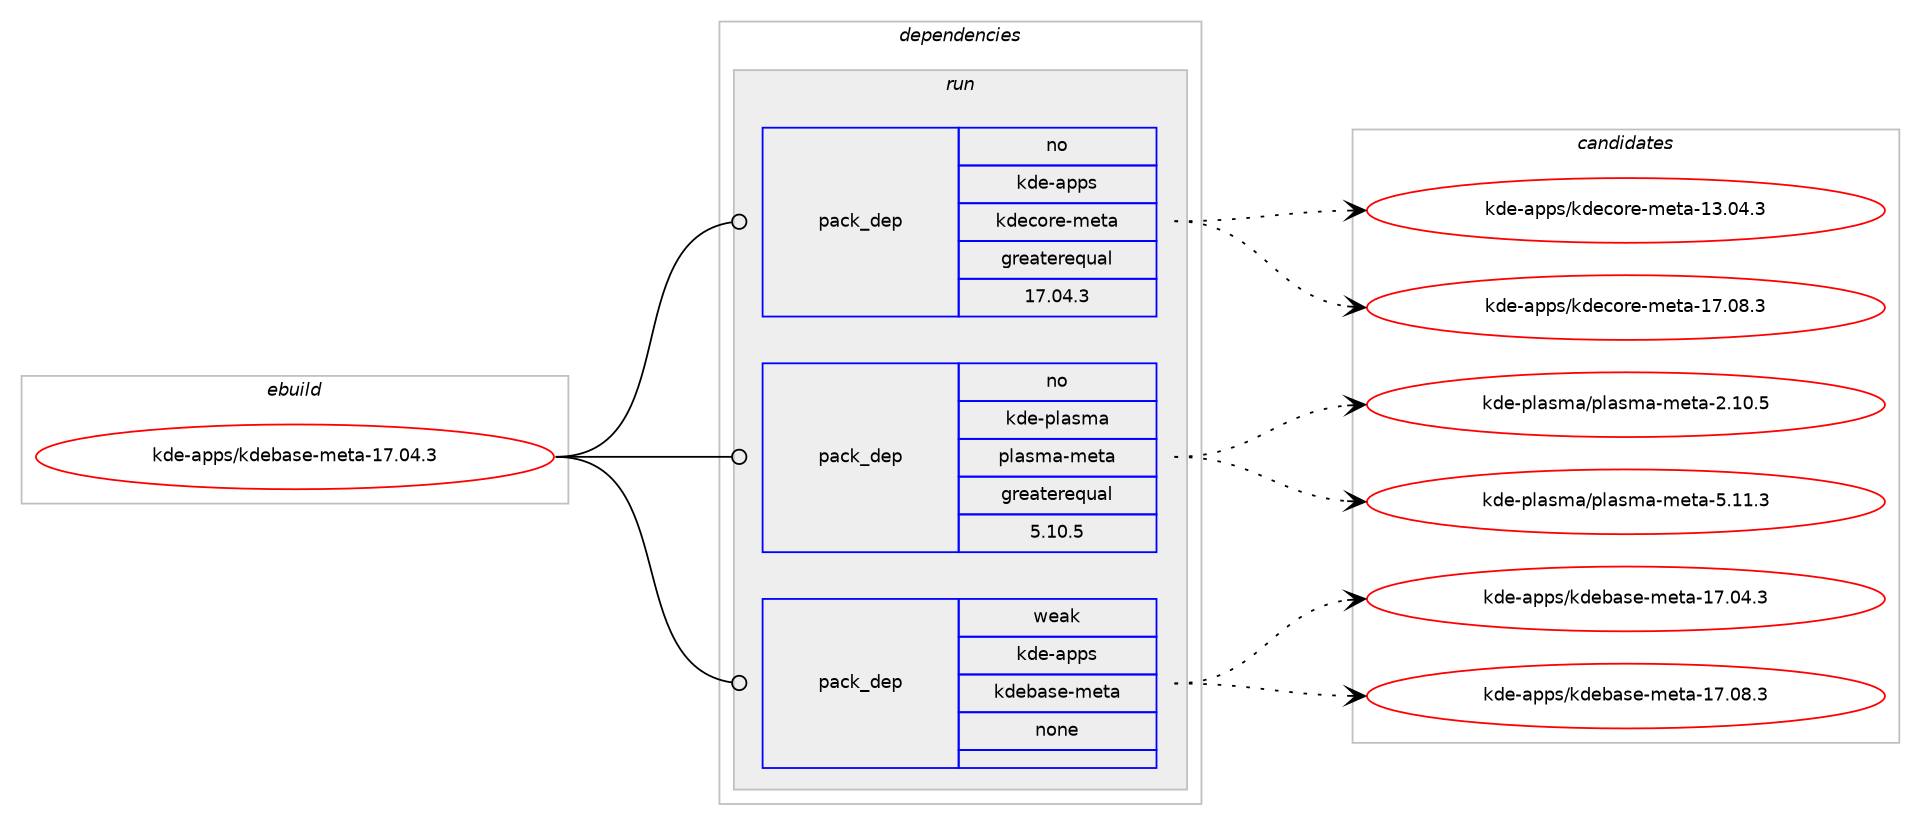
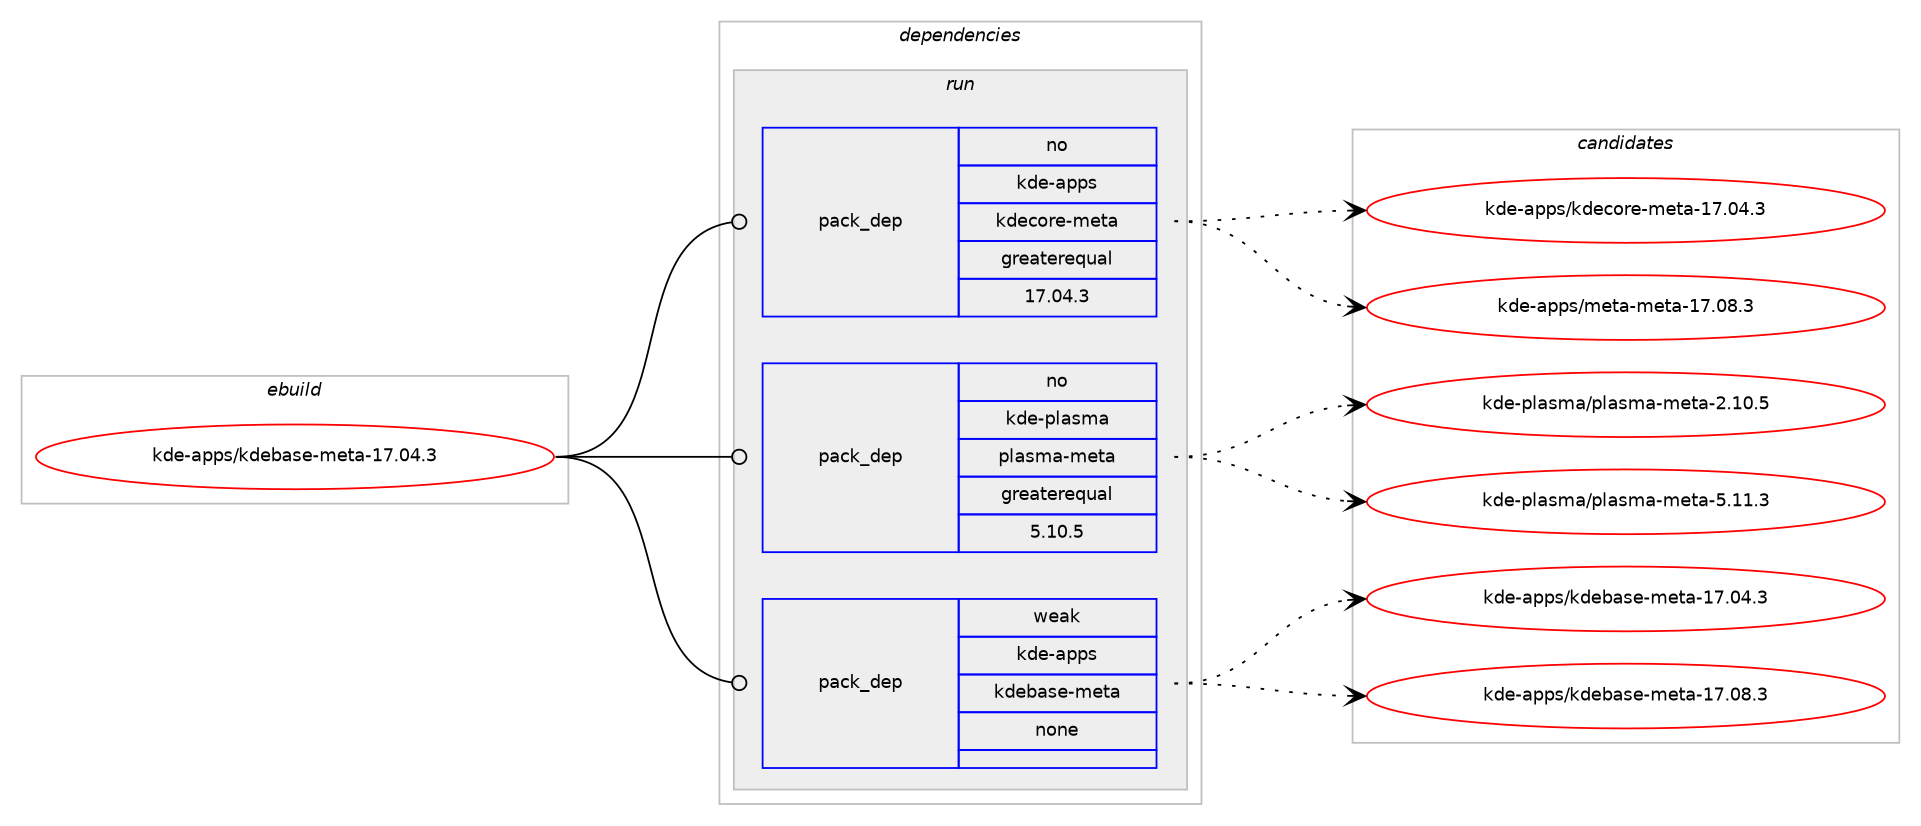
(1626, 210) -> (1626, 210)
(1626, 308) -> (1626, 308)
